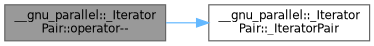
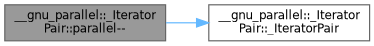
(85, 23) -> (85, 23)
